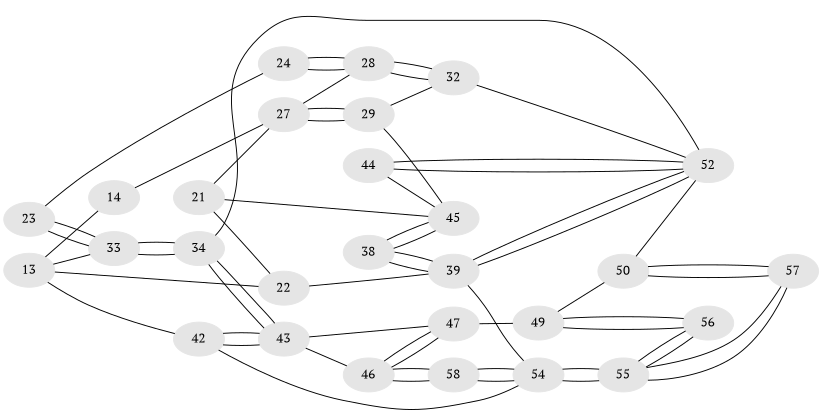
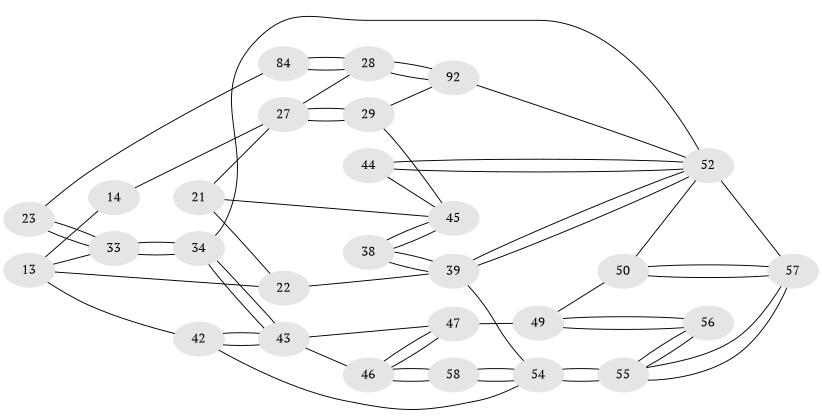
(284, 64) -> (284, 64)
(454, 78) -> (454, 78)
none -> (751, 218)
